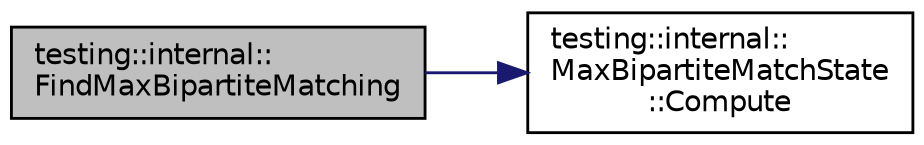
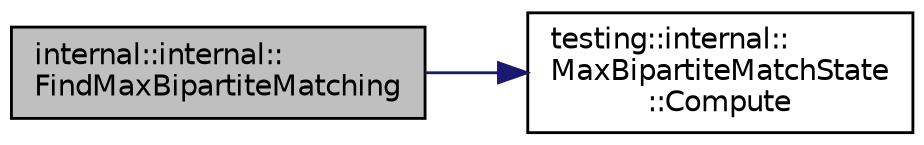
(218, 73) -> (218, 73)
